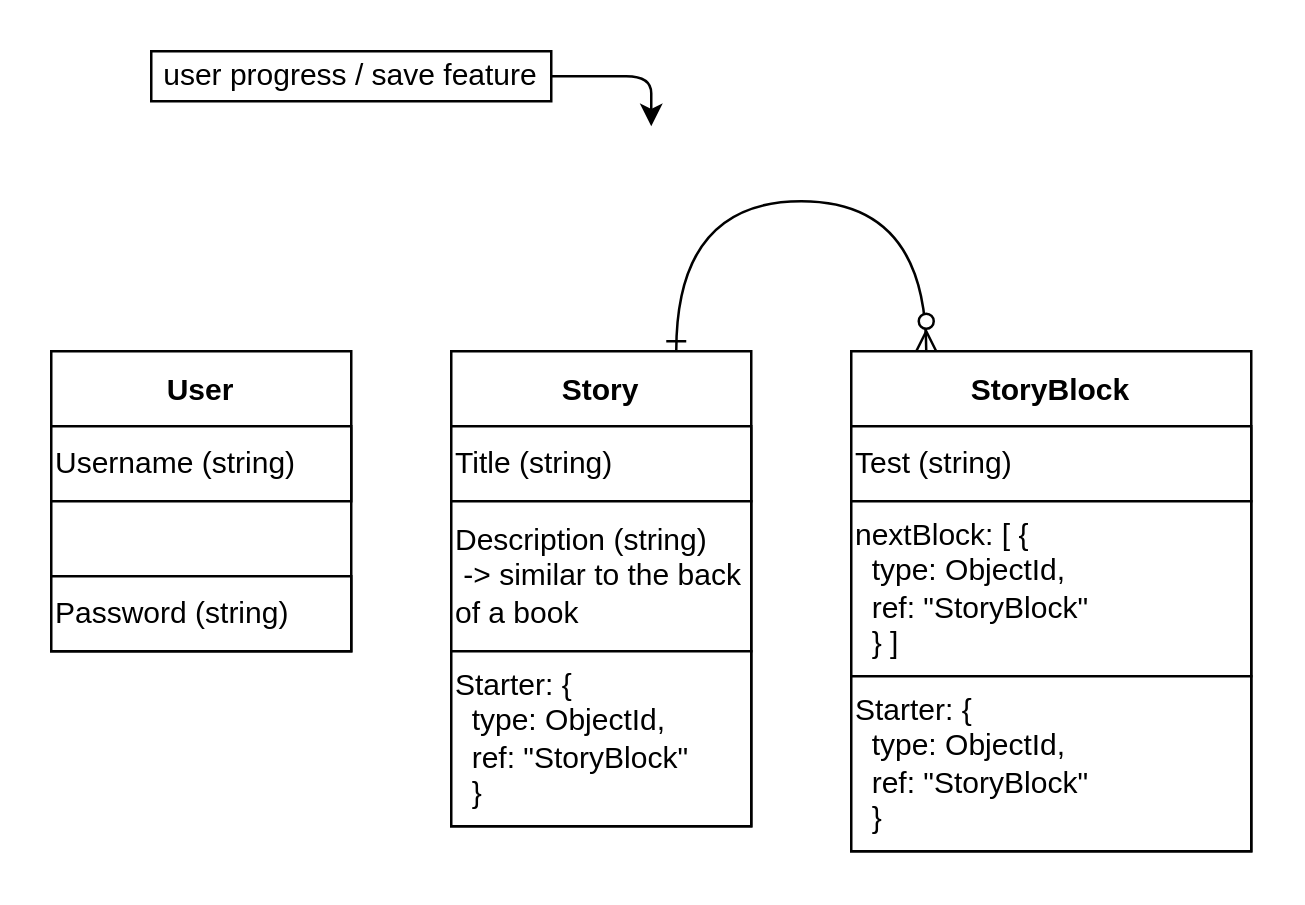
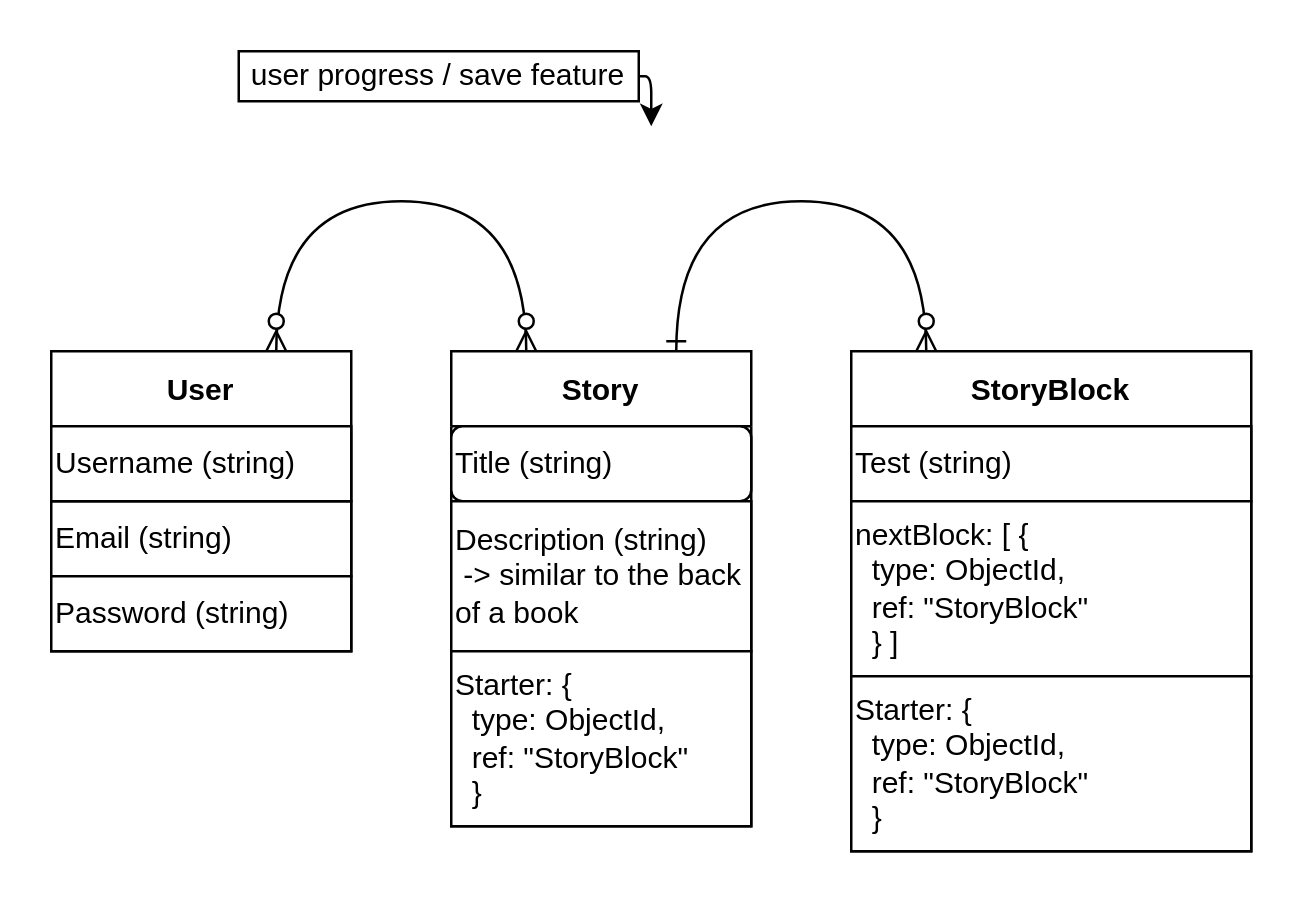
(351, 76) -> (439, 76)
none -> (384, 202)
(601, 464) -> (601, 464)
none -> (201, 539)
